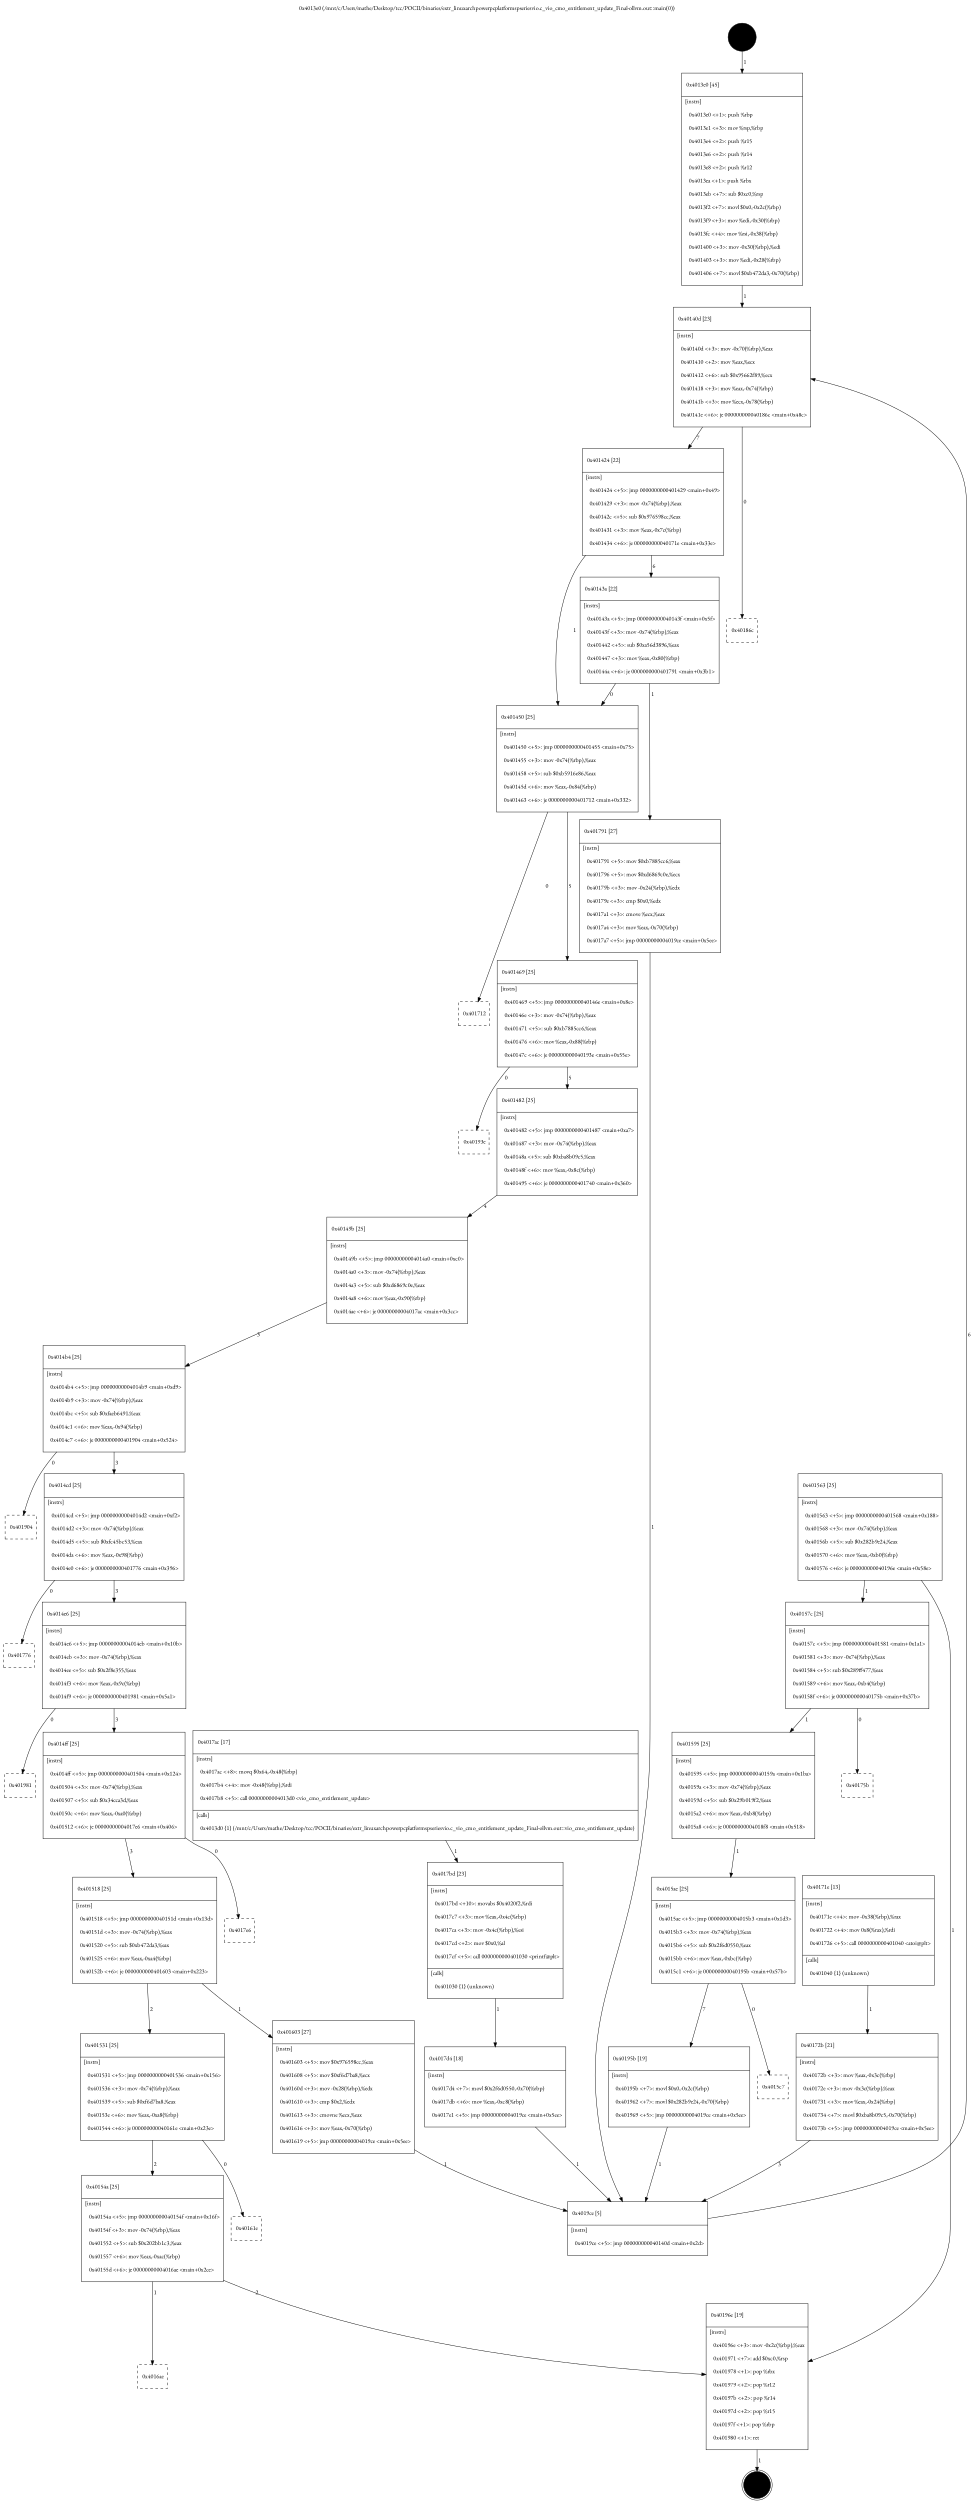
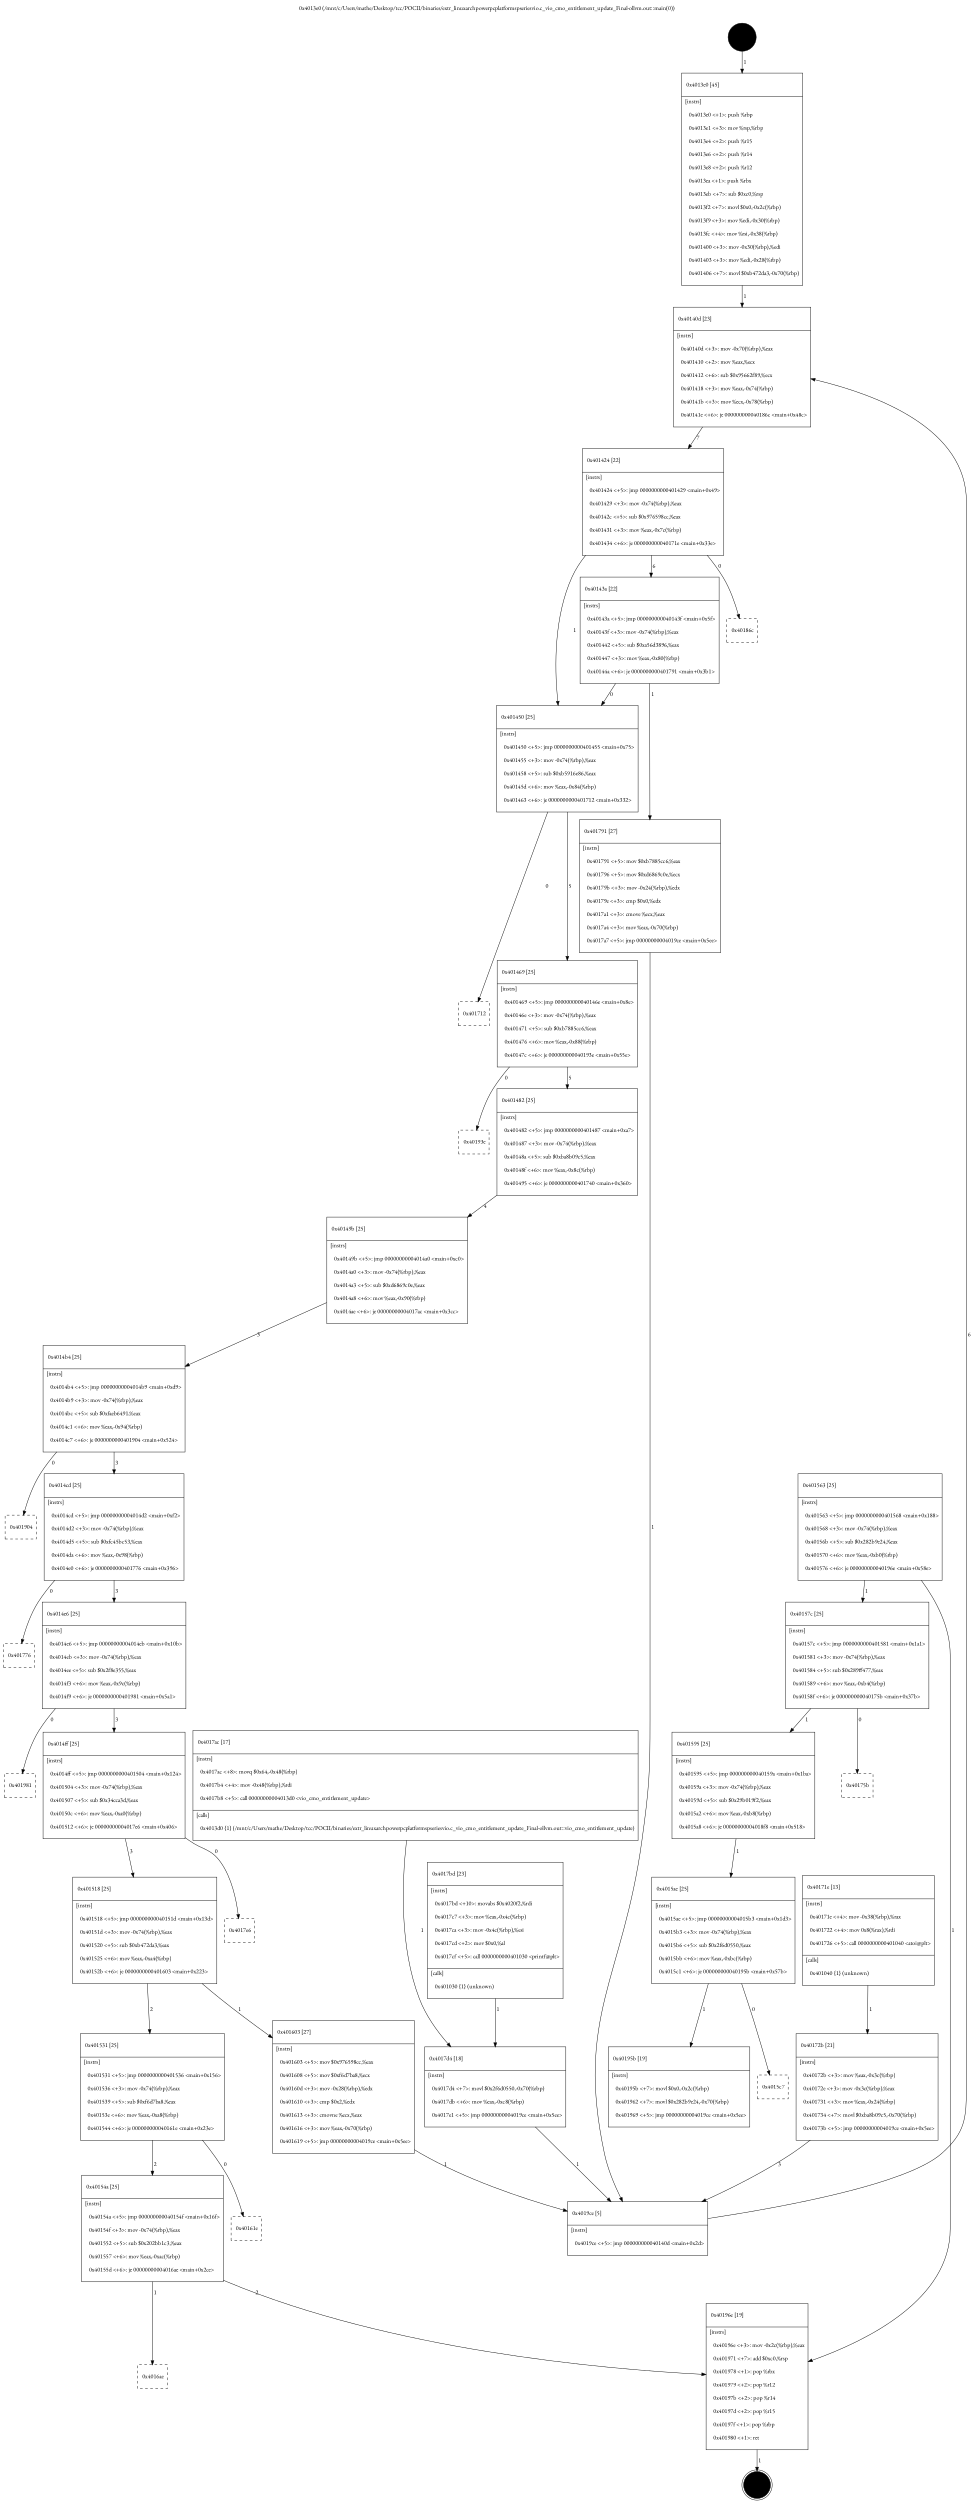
(742, 521) -> (726, 583)
(451, 1849) -> (407, 1947)
(703, 2010) -> (703, 2010)
(657, 2162) -> none
